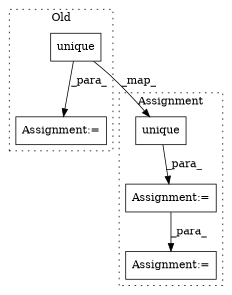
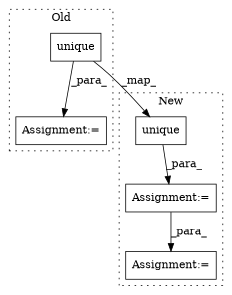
(171, 102) -> (171, 102)
